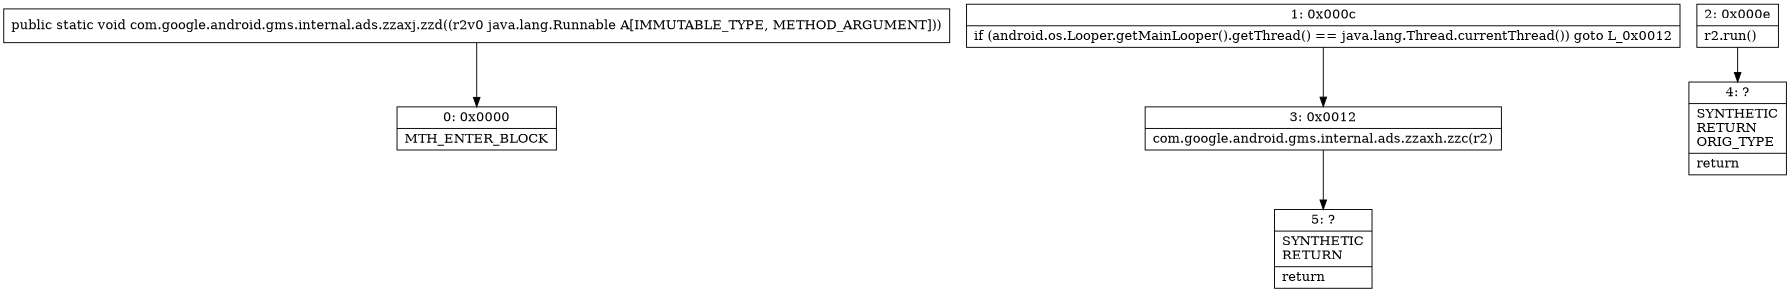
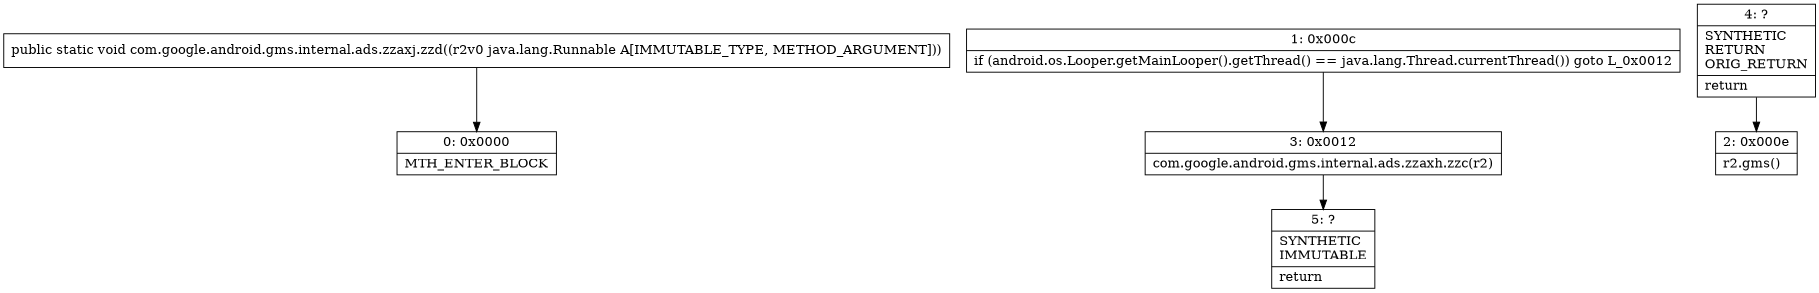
(1731, 36) -> (1752, 164)
(1738, 60) -> (1756, 110)
(1736, 142) -> (1756, 64)
(1312, 255) -> (1323, 255)
